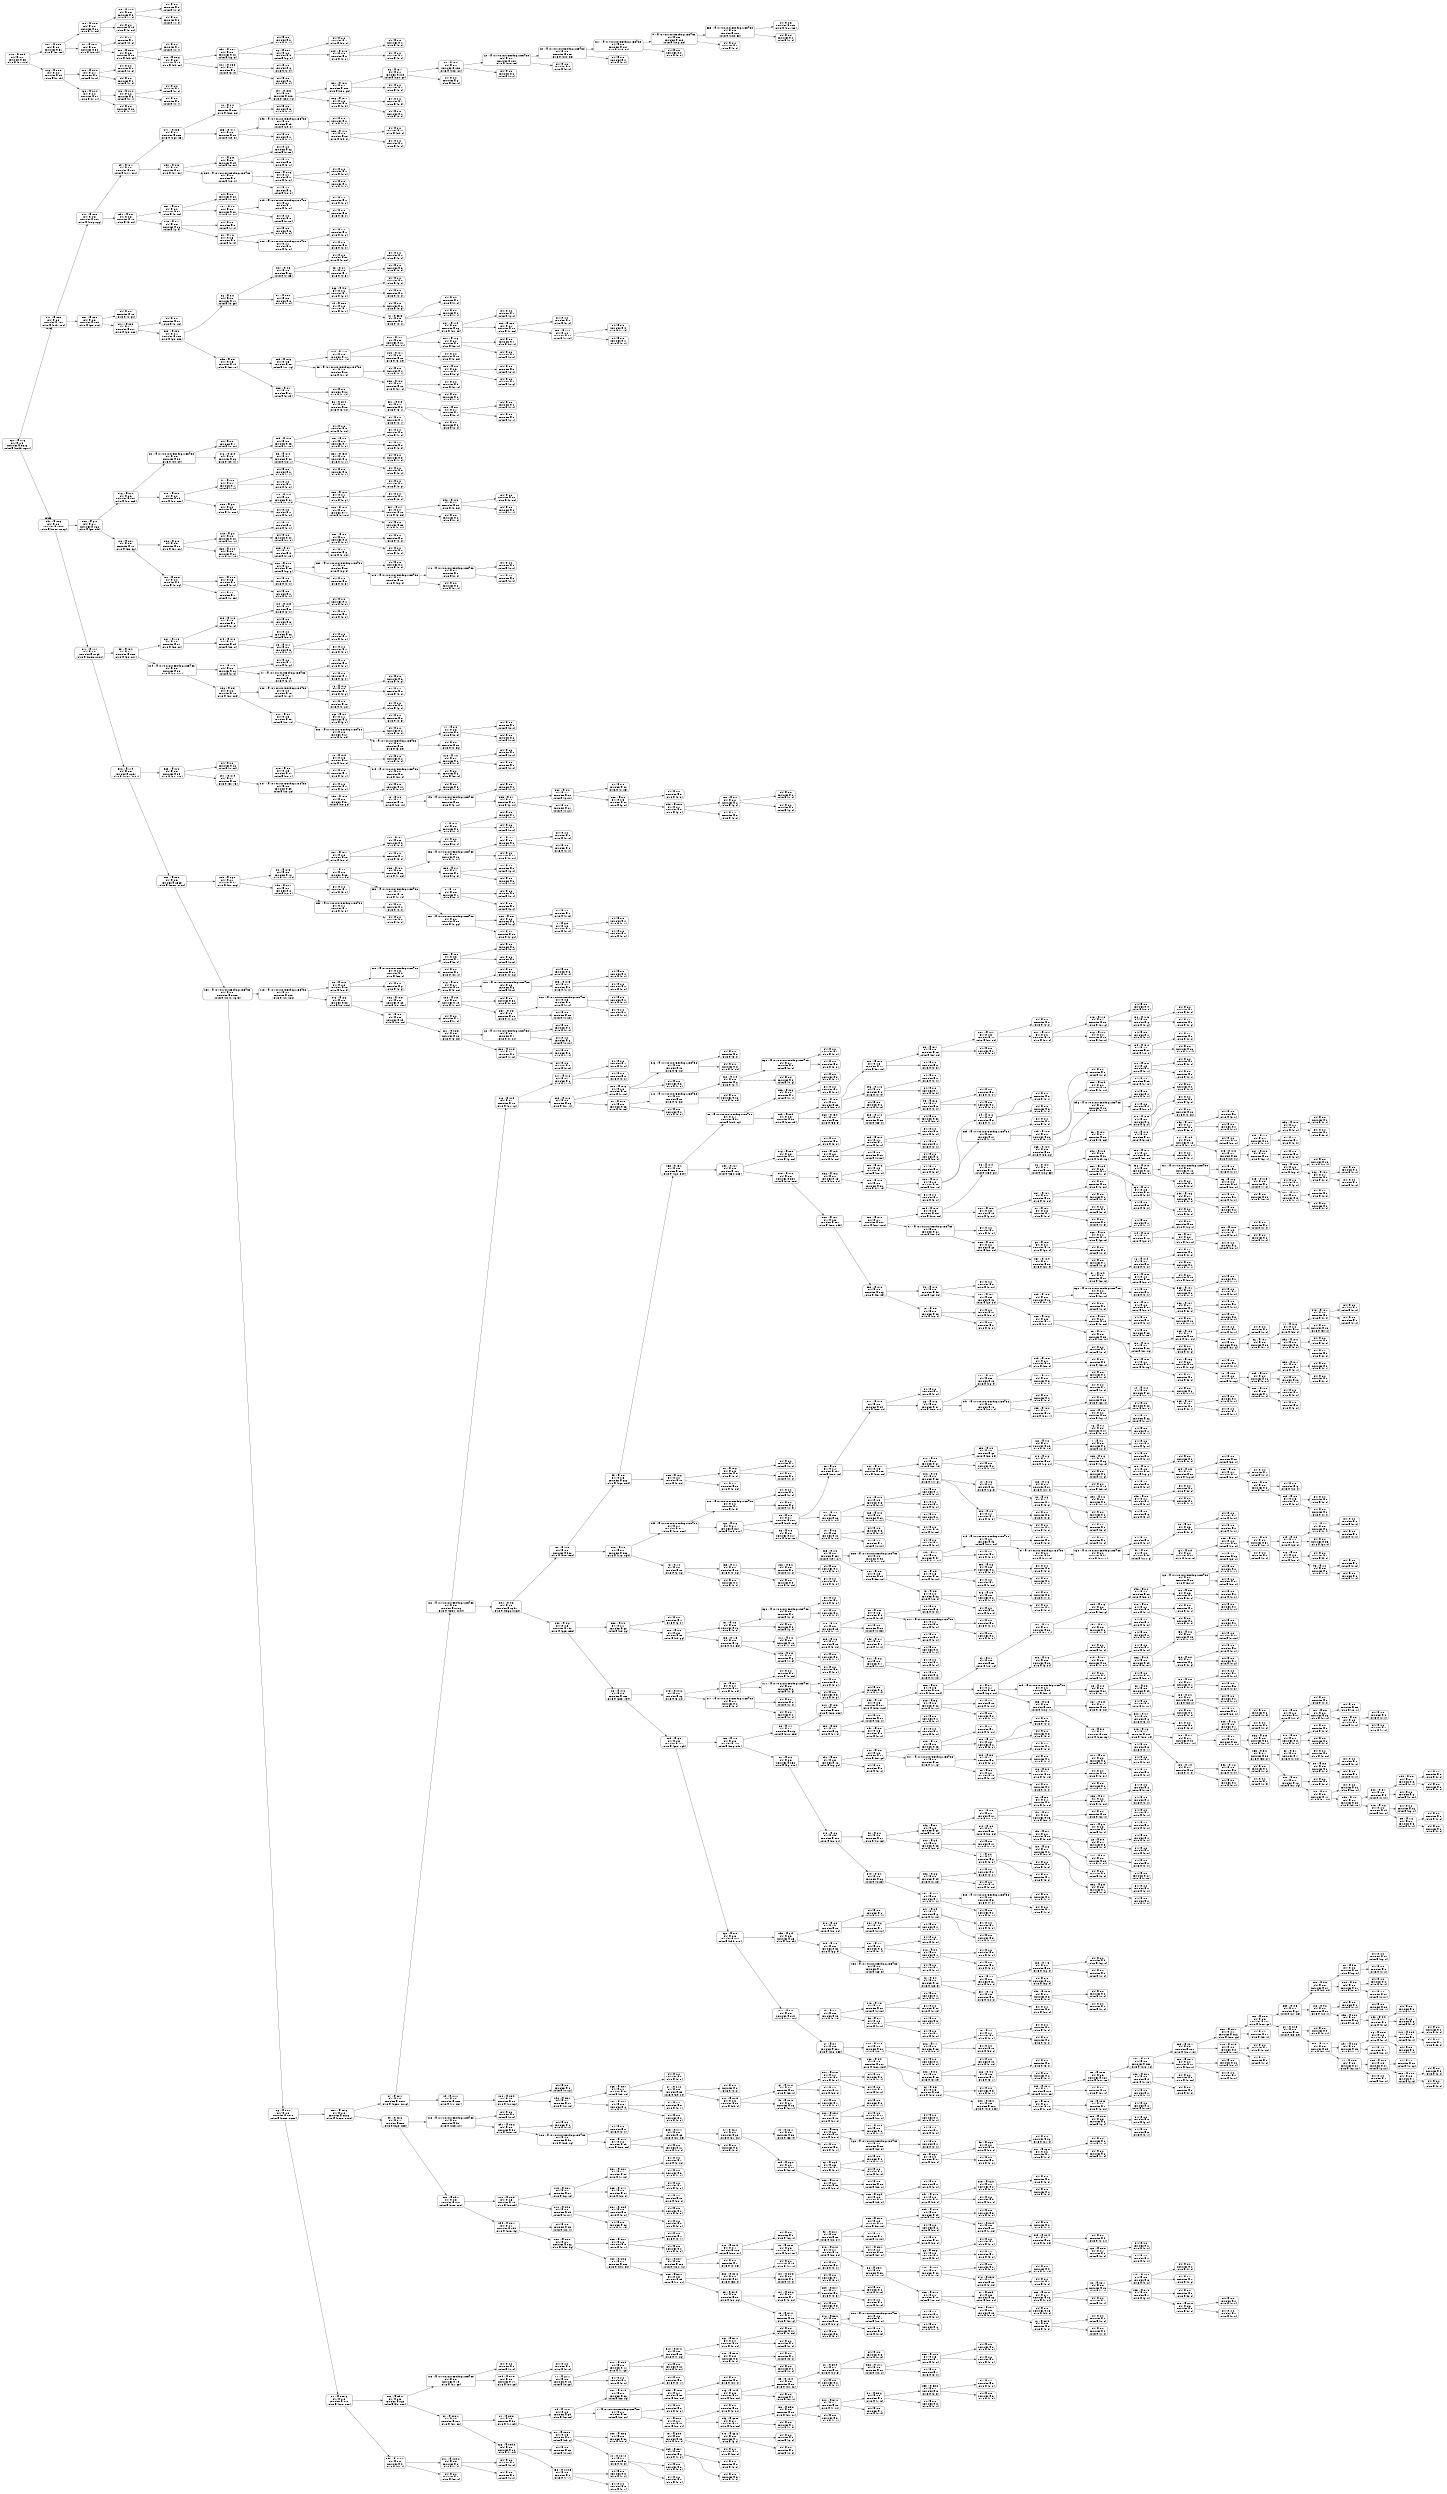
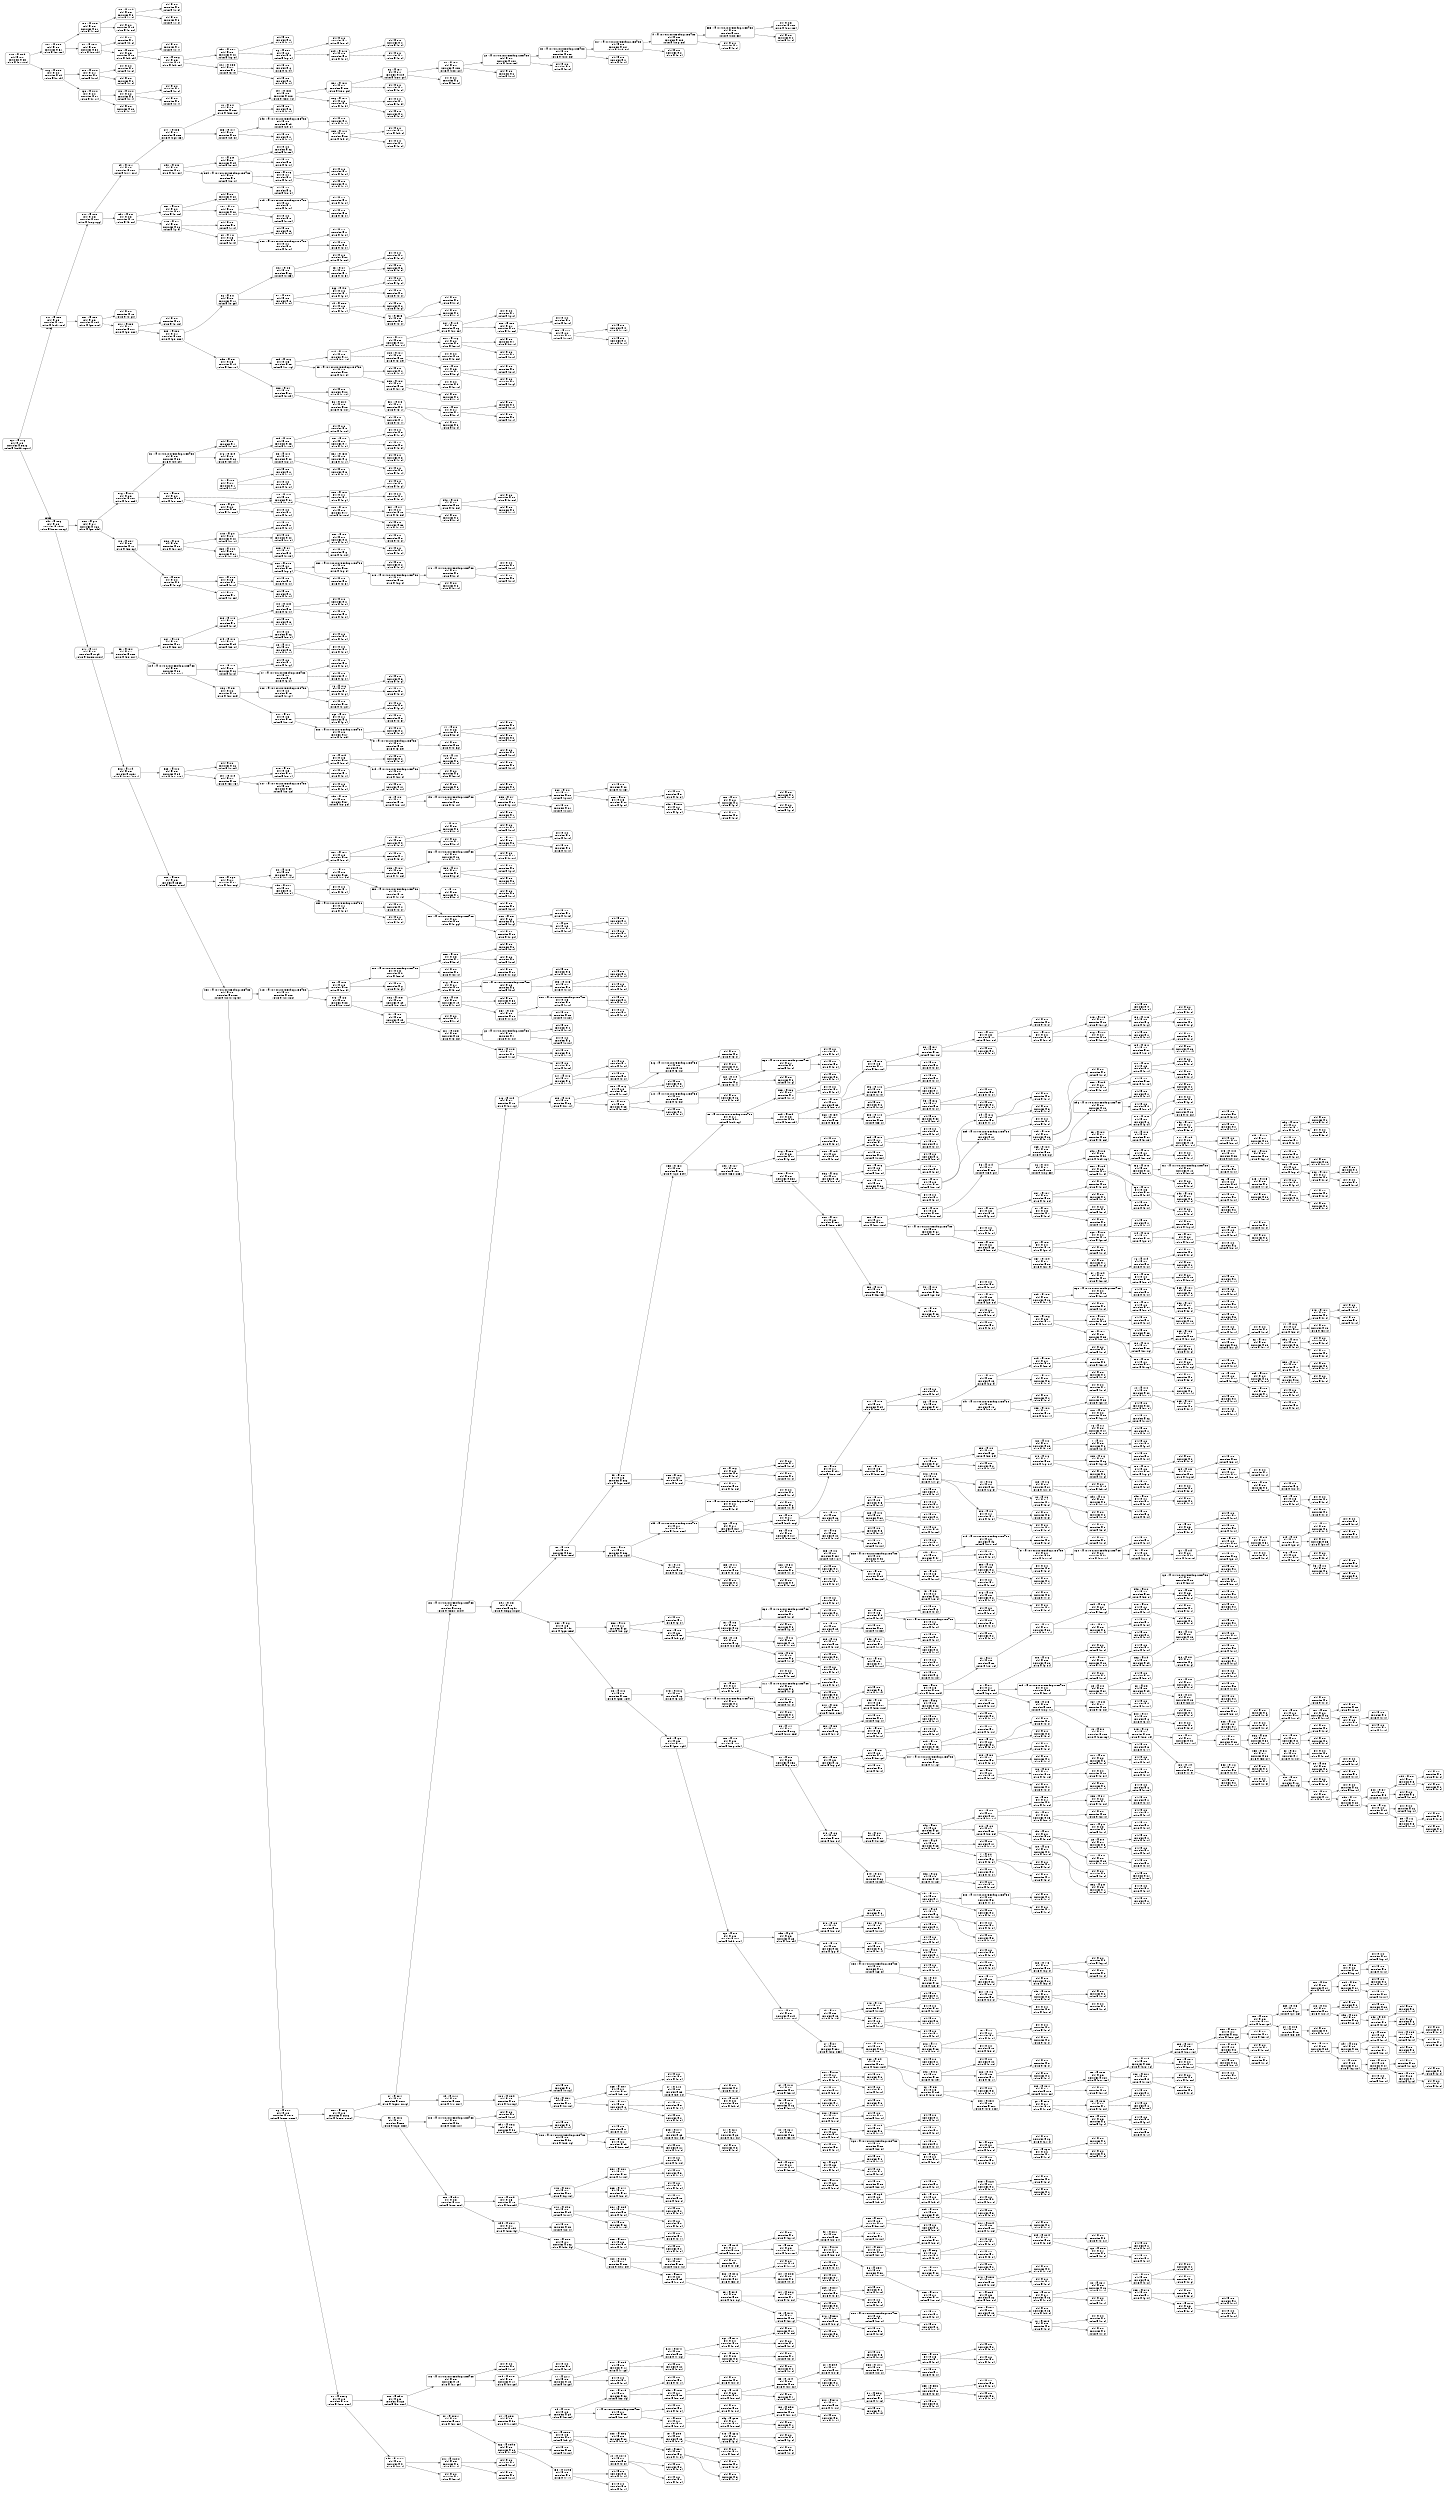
(200, 491) -> (227, 498)
none -> (311, 718)
none -> (255, 776)
